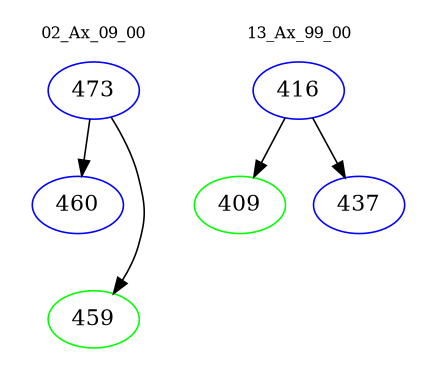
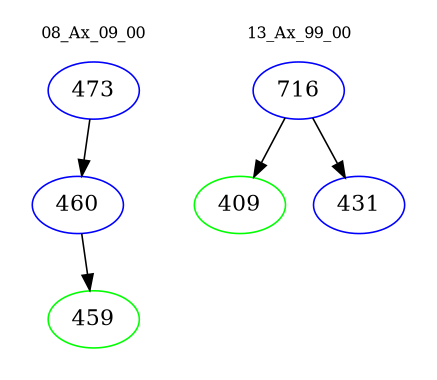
(94, 34) -> (94, 34)
(299, 91) -> (299, 91)
(143, 198) -> (85, 254)
(359, 205) -> (359, 205)
